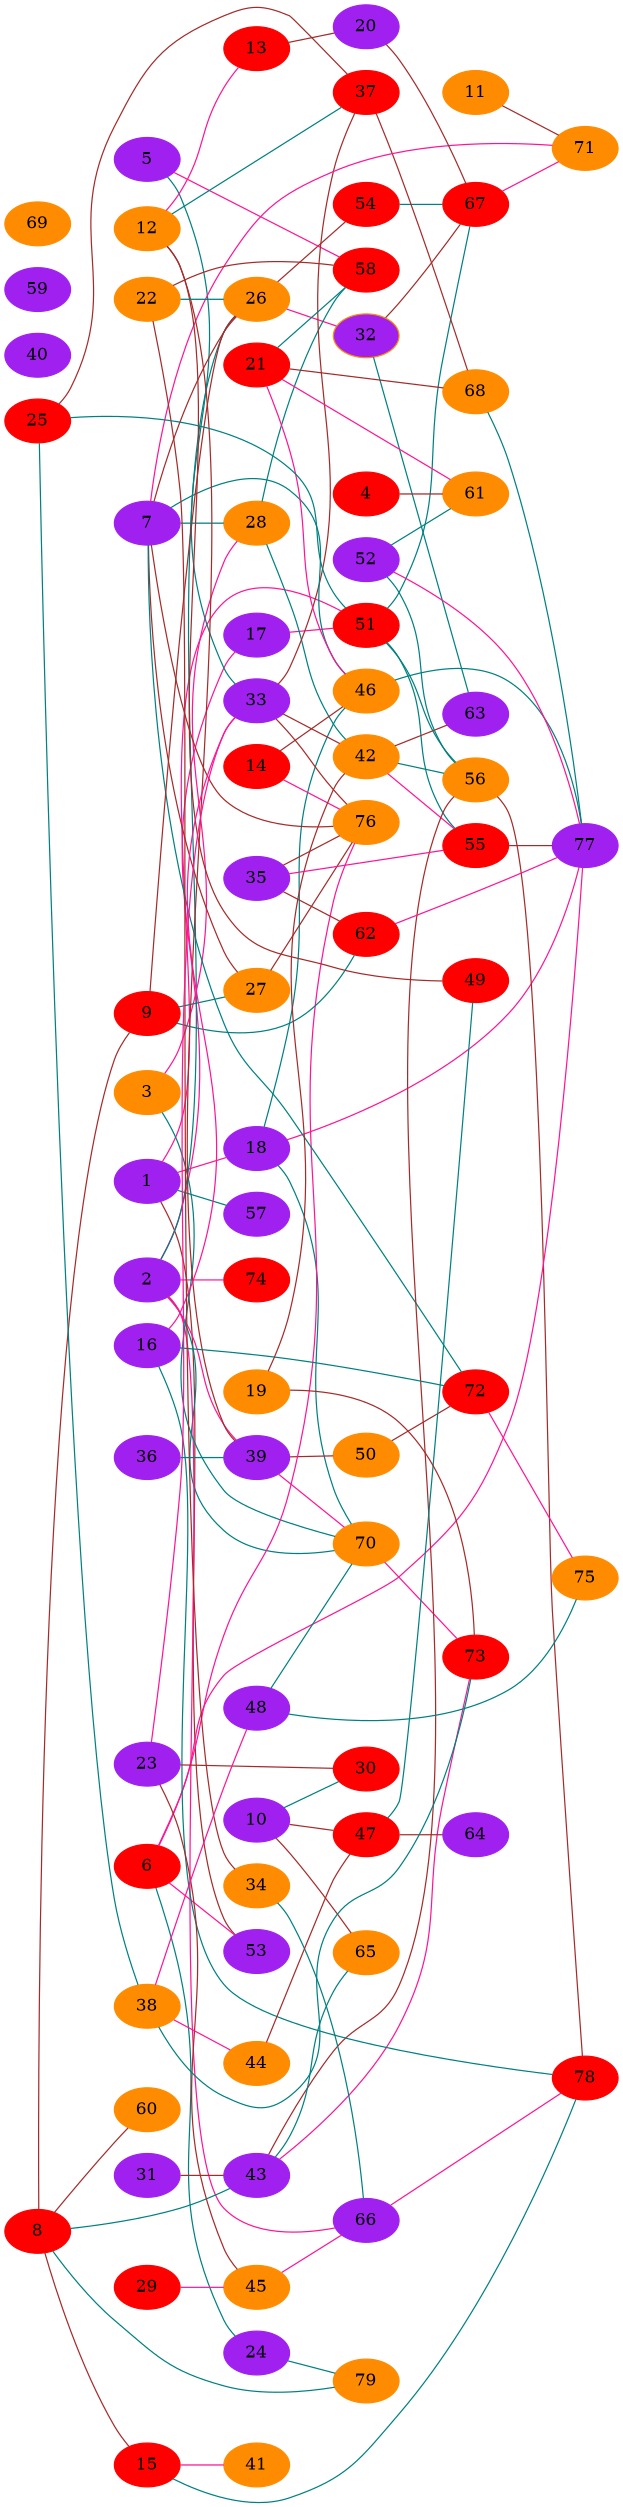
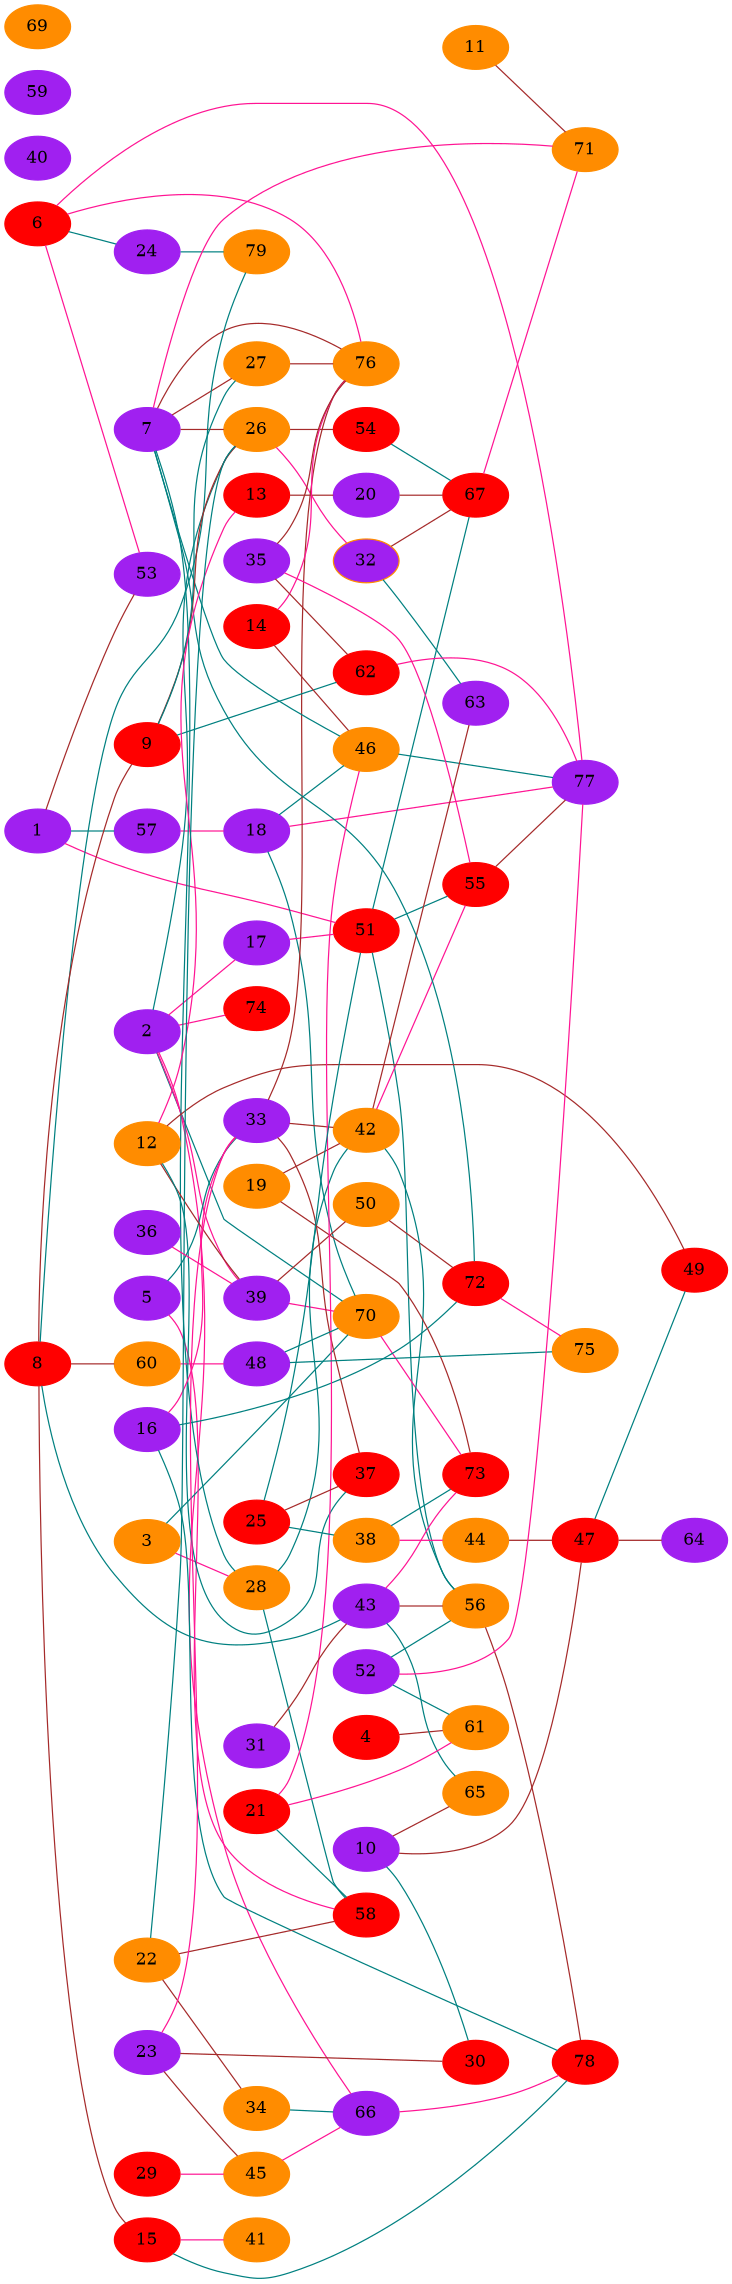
(476, 392) -> none
(202, 1165) -> (202, 831)
(212, 1458) -> (209, 1270)
(210, 1824) -> (211, 1364)
